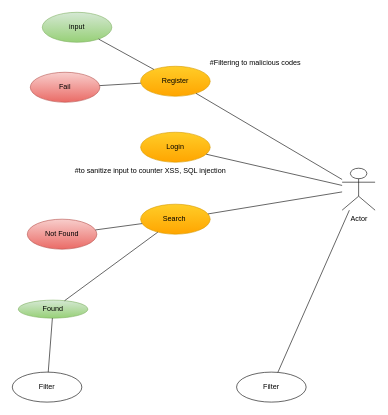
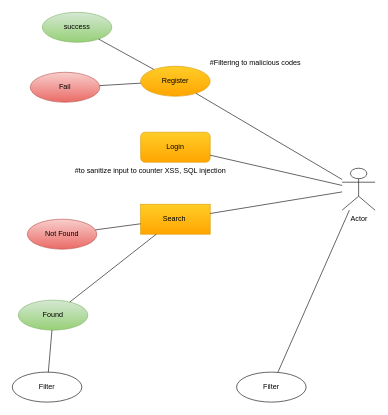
(77, 27) -> (77, 27)
(176, 147) -> (176, 147)
(176, 219) -> (176, 219)
(53, 309) -> (53, 315)
